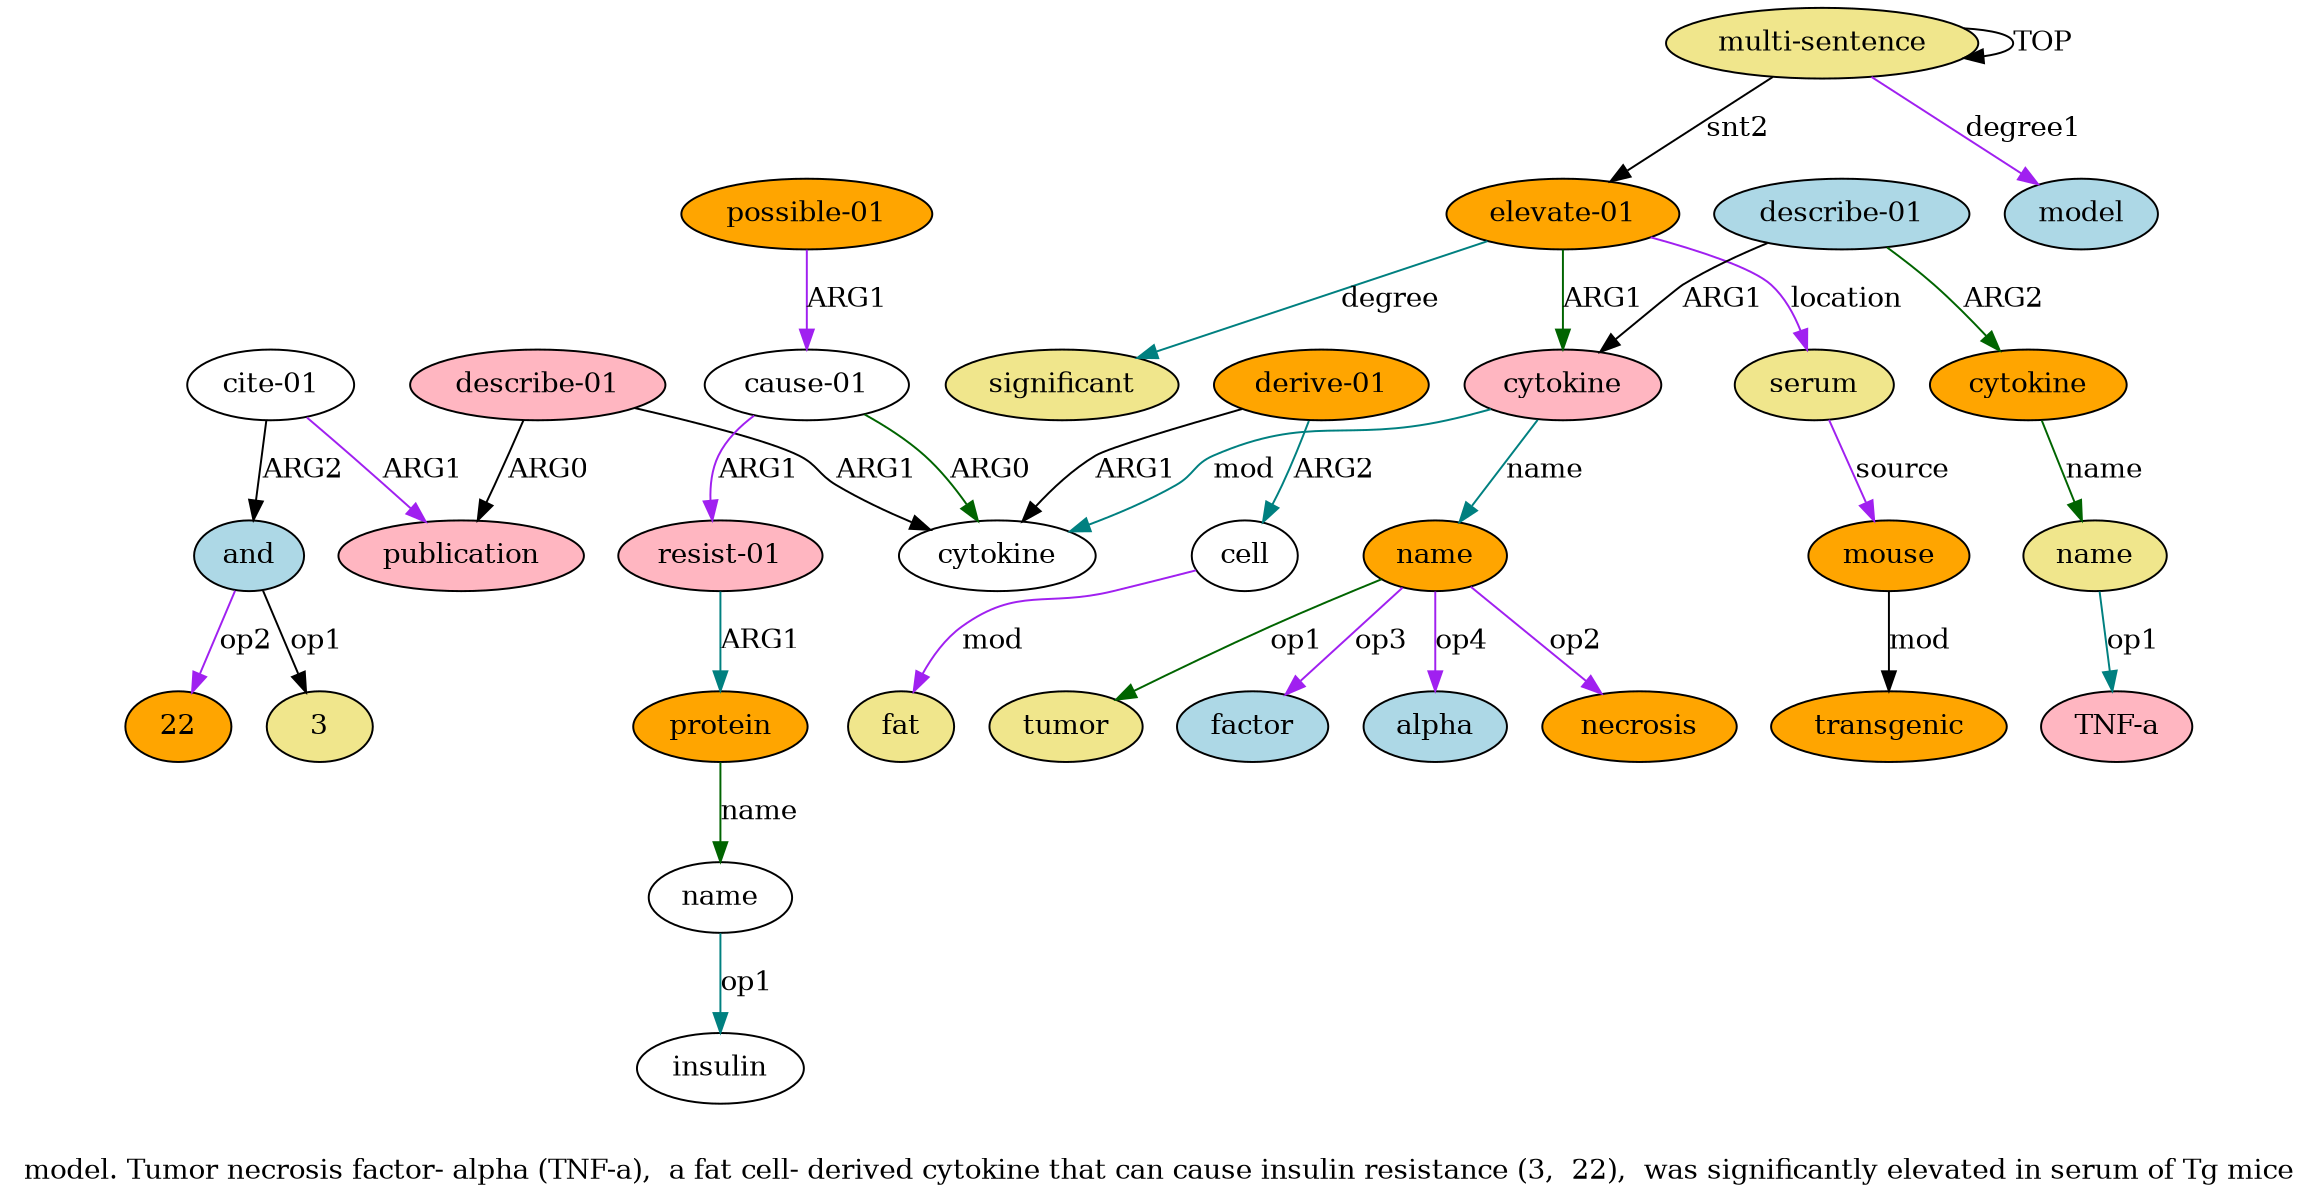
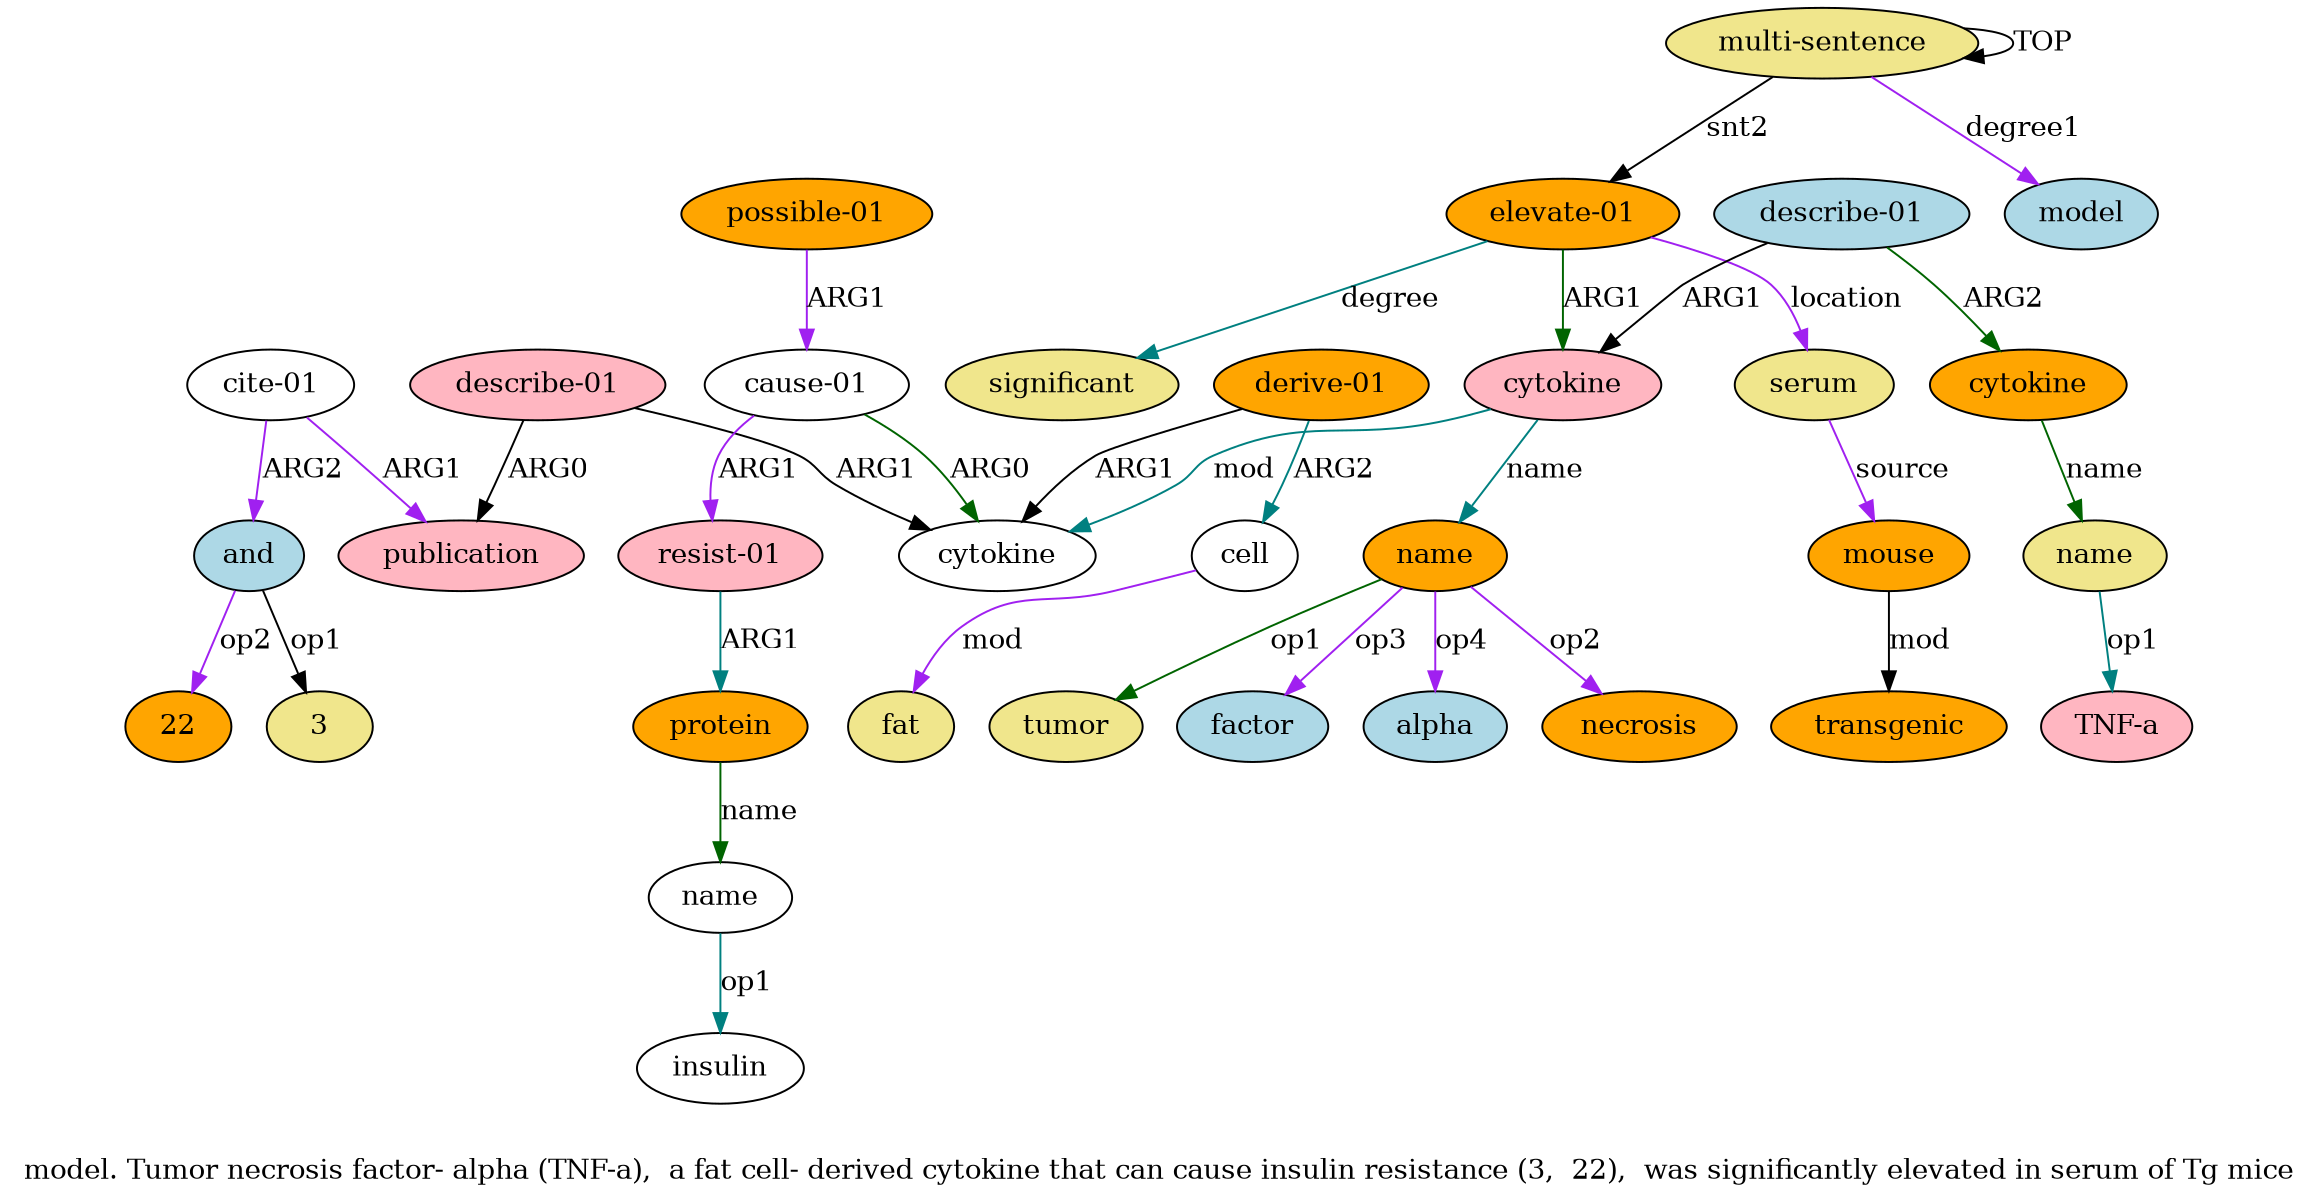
(261, 460) -> (261, 460)
